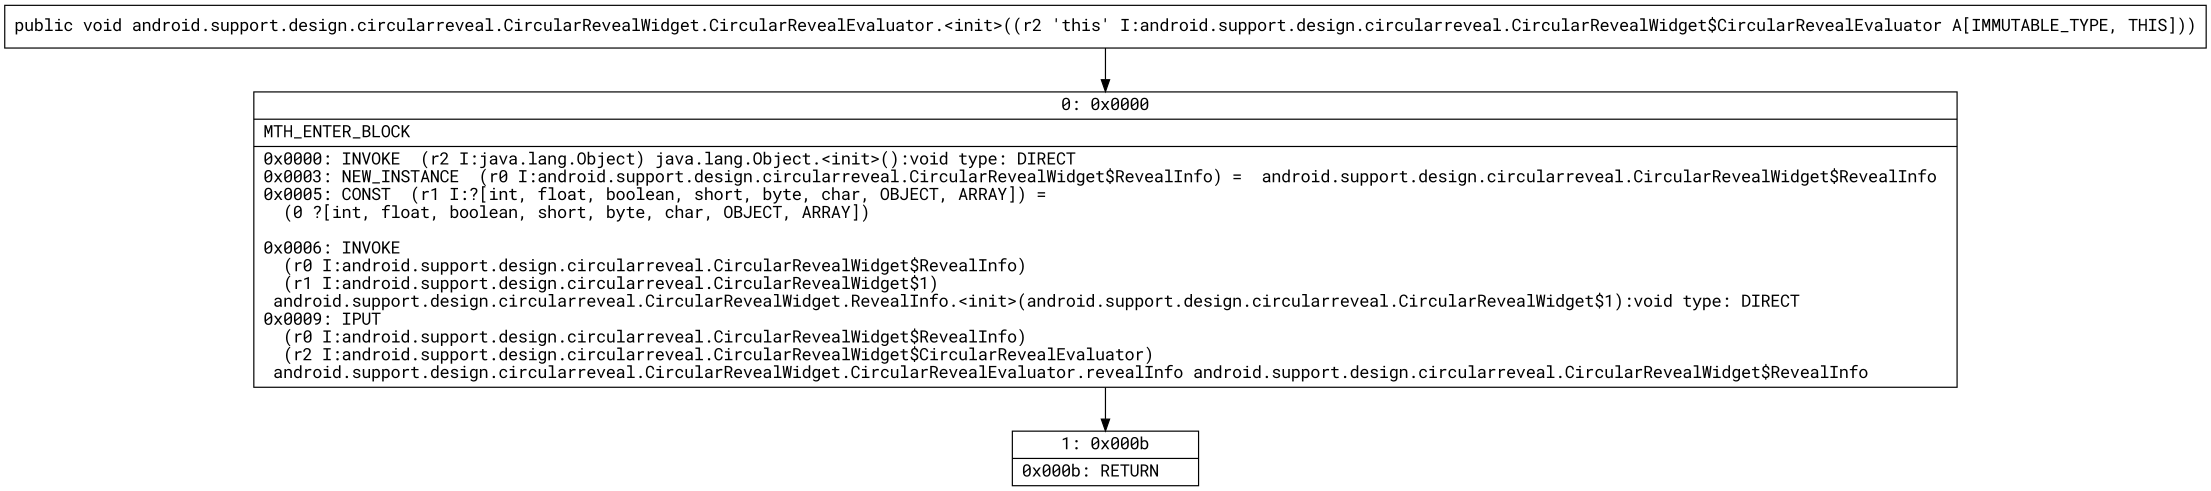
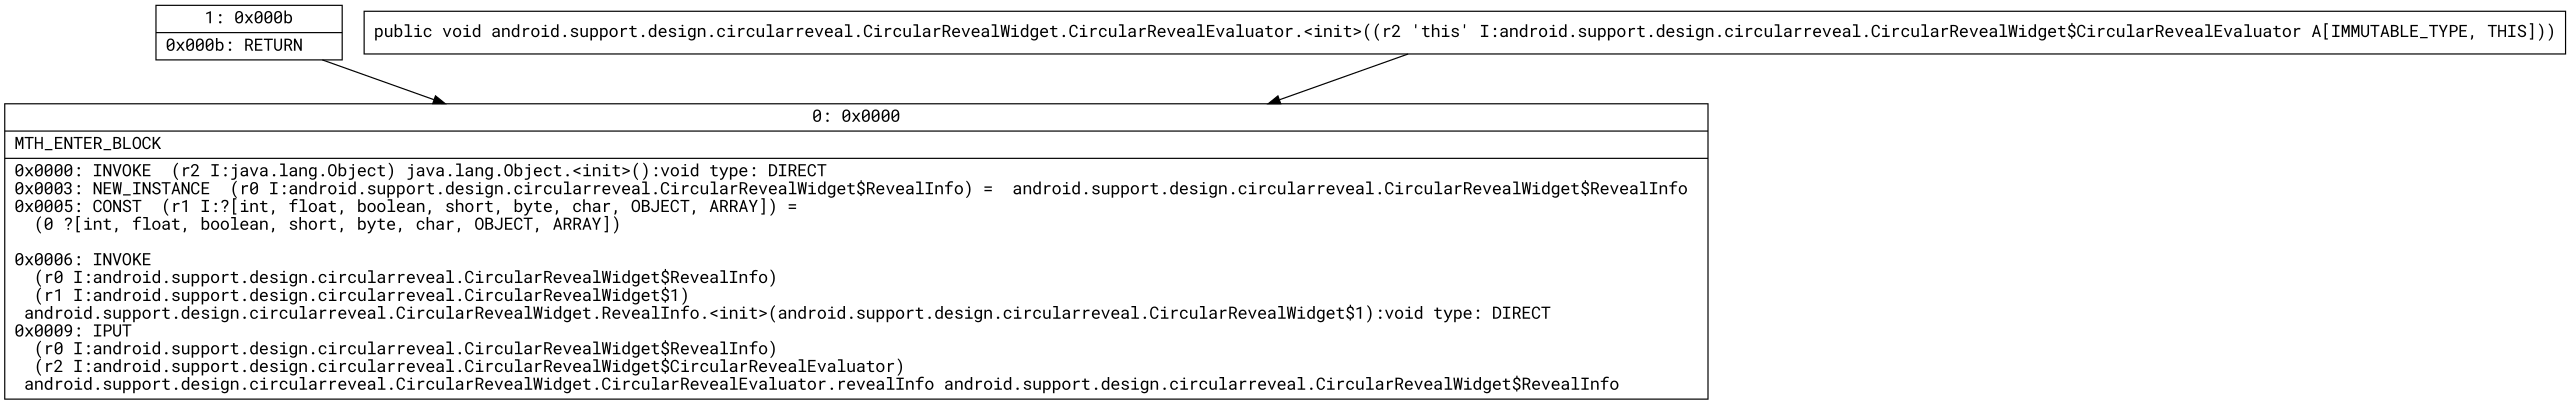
(1105, 403) -> (378, 80)
